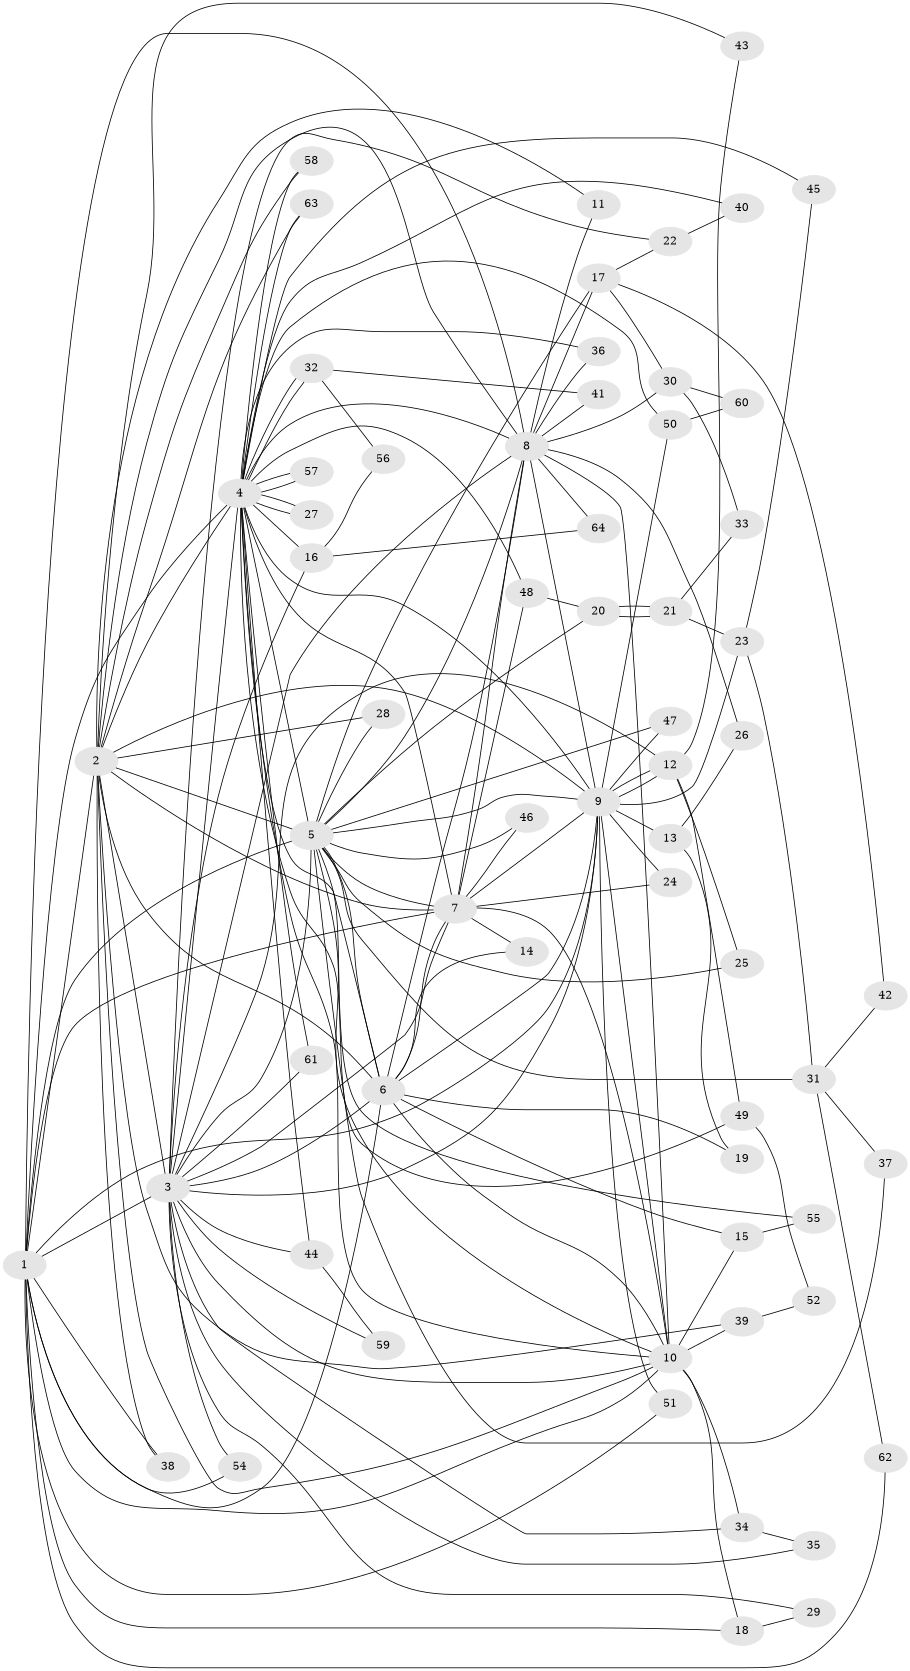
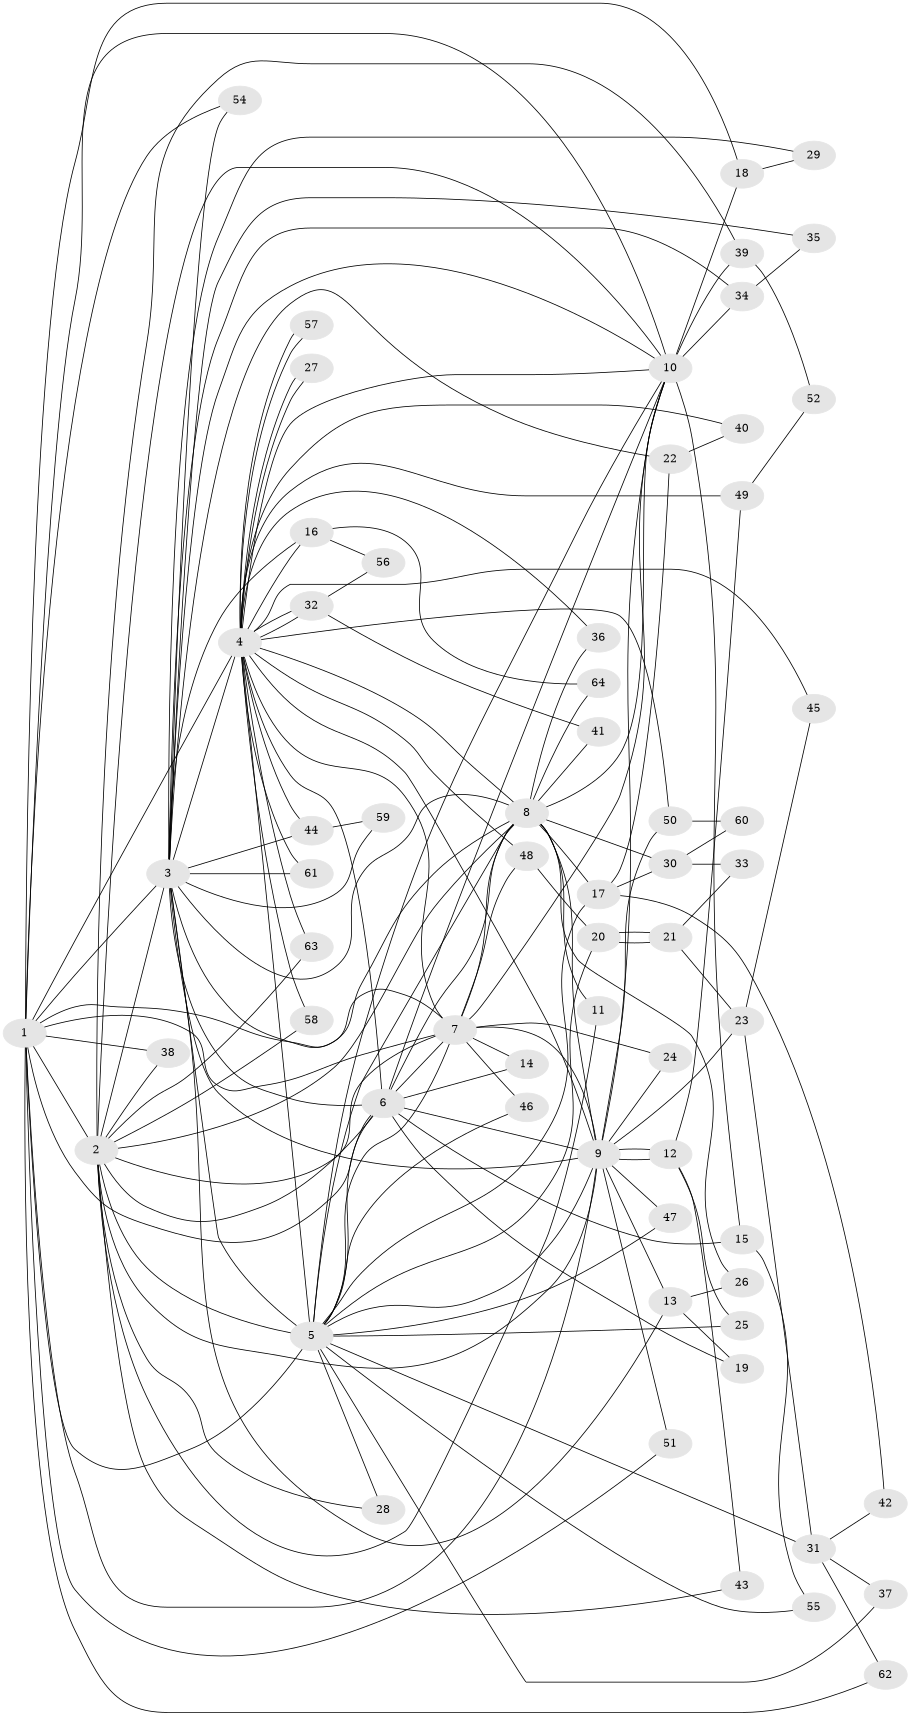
(158, 623) -> none
(292, 772) -> (250, 1433)
